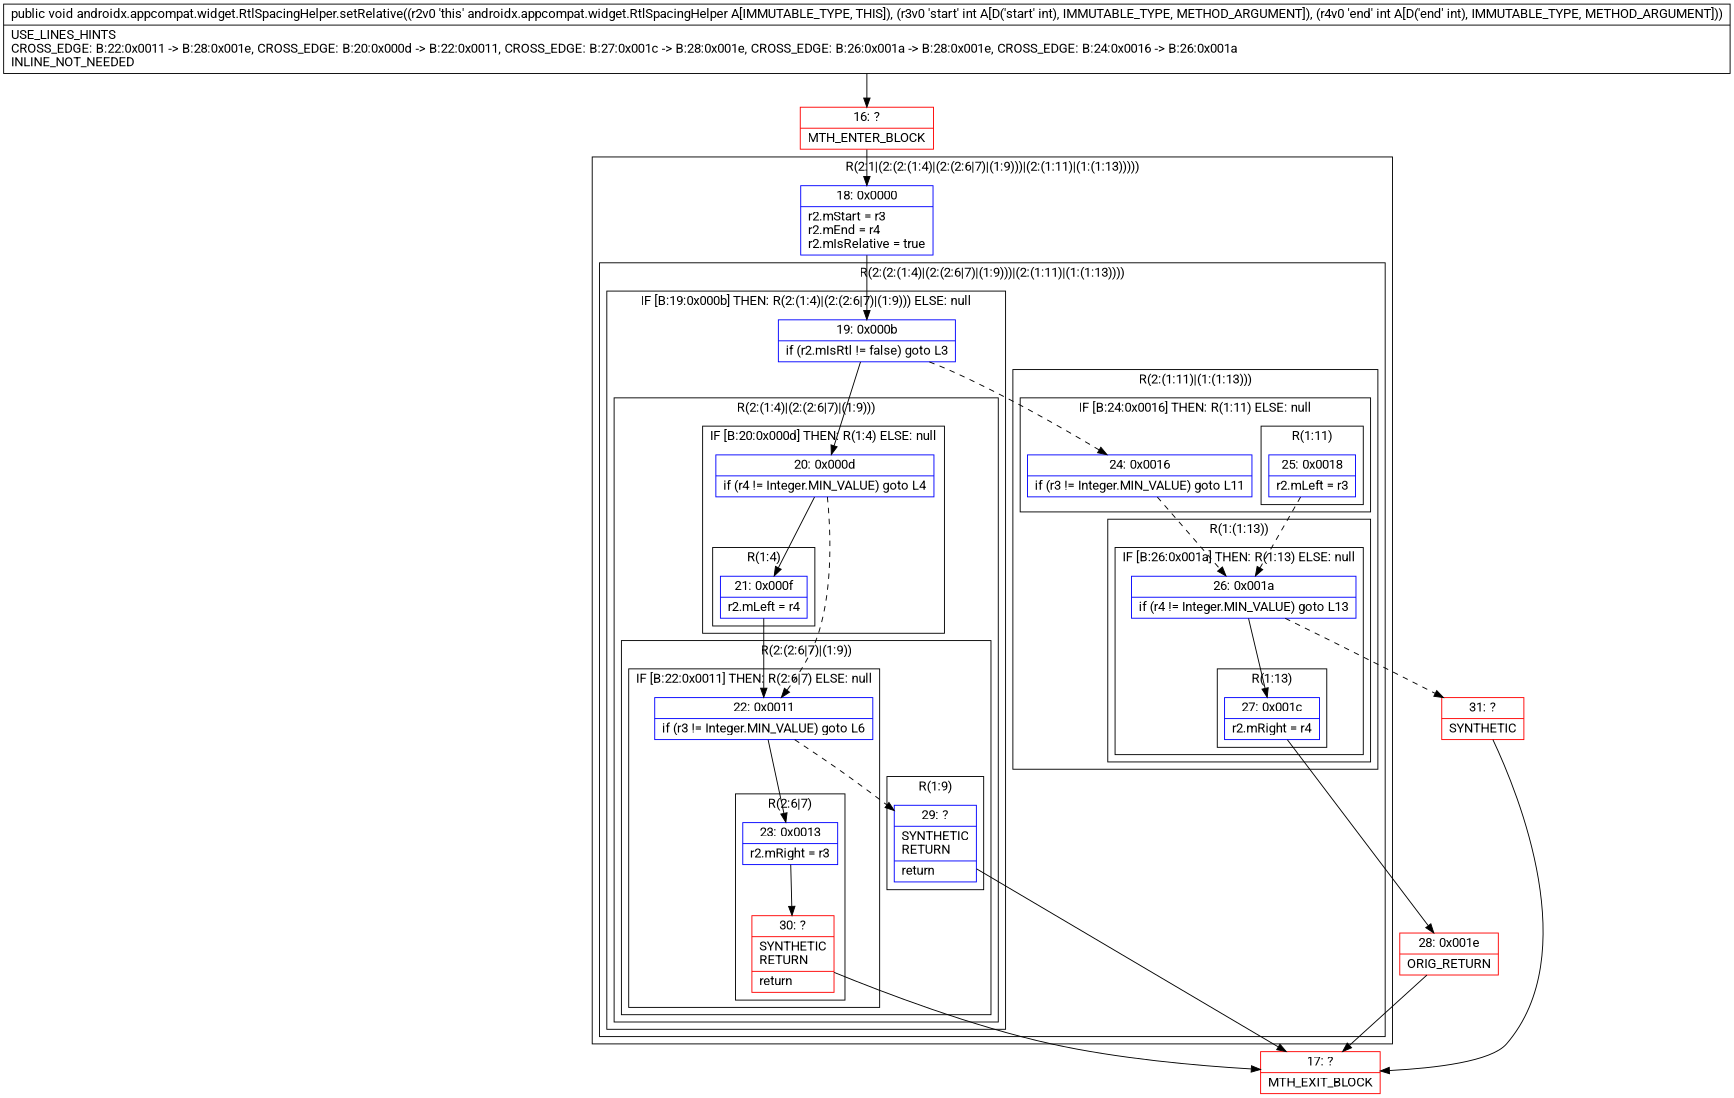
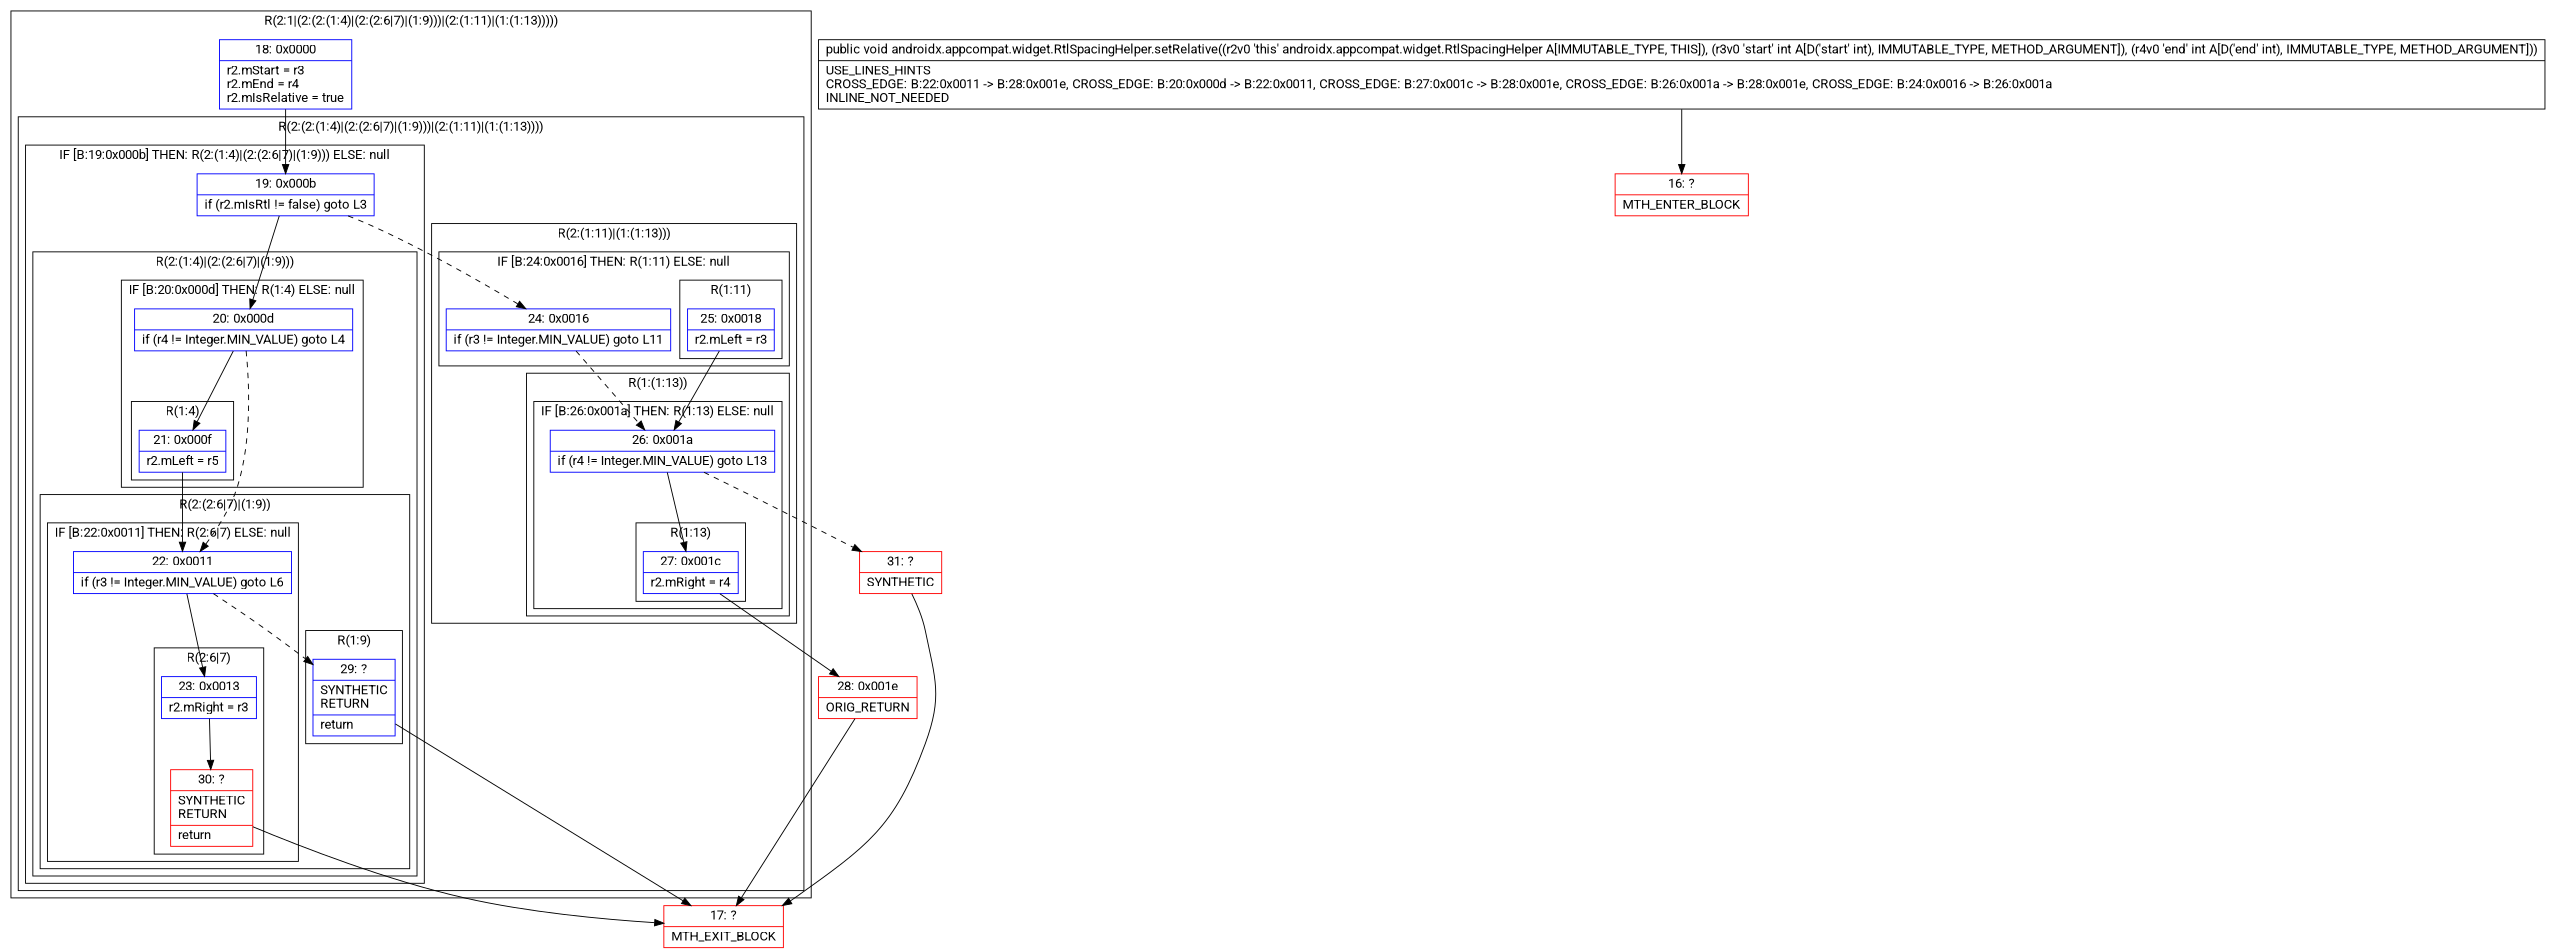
(867, 163) -> none
(1280, 533) -> (699, 387)
(764, 607) -> (183, 461)
